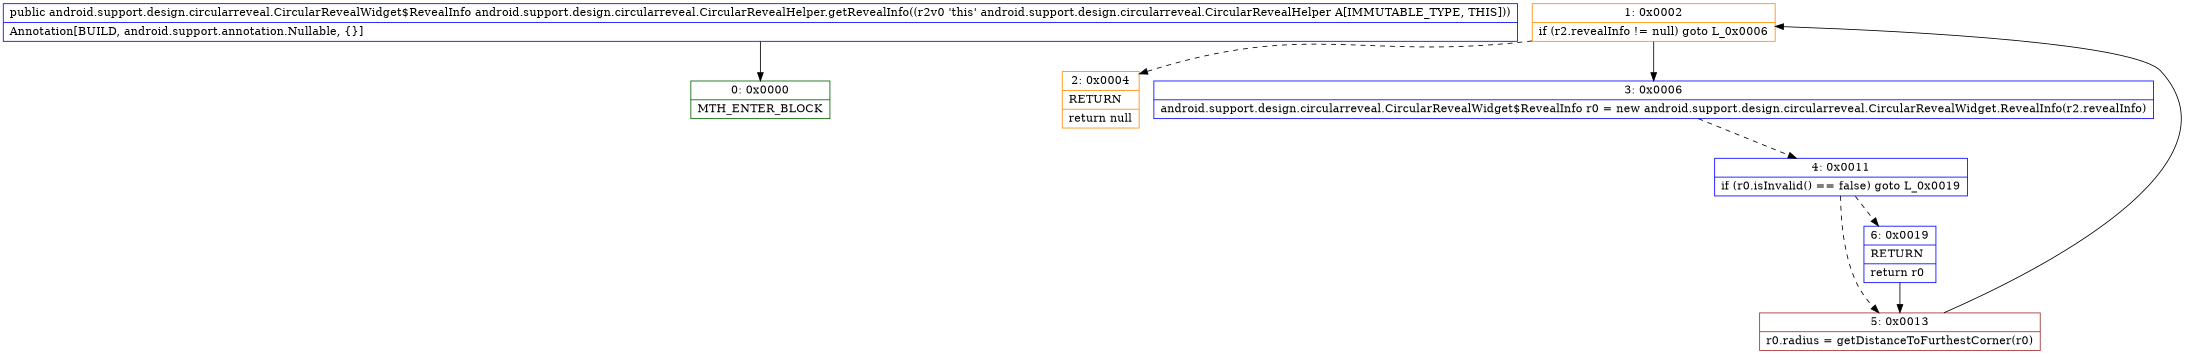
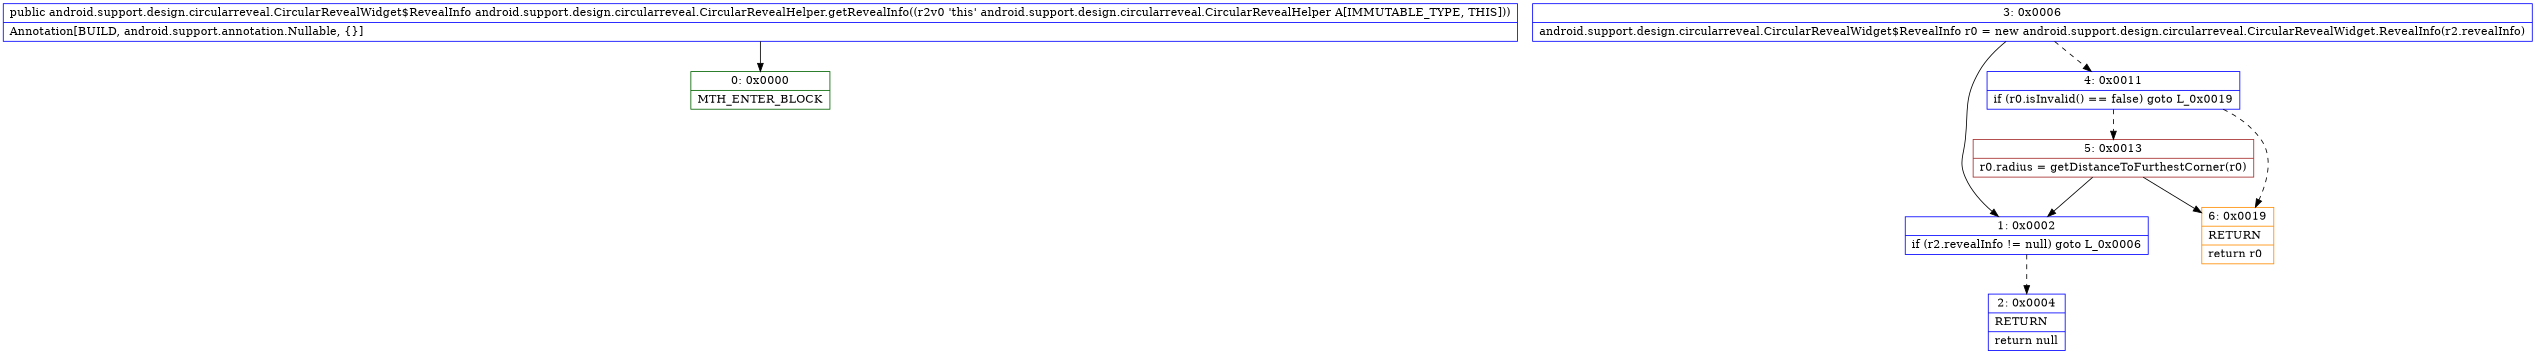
(1654, 22) -> (2027, 236)
(1654, 57) -> (1966, 125)
(1101, 100) -> (2027, 322)
(1900, 254) -> (2238, 236)
(1900, 294) -> (2169, 193)
